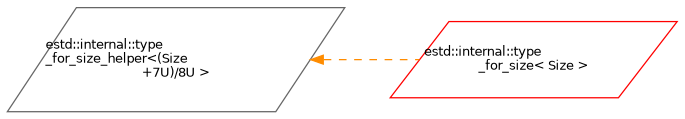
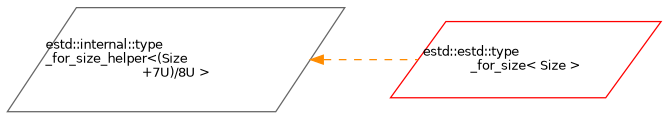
(534, 60) -> (526, 60)
